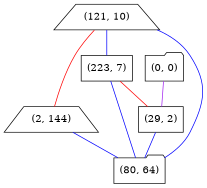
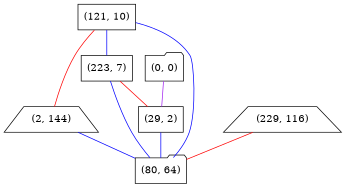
(107, 17) -> (107, 17)
none -> (282, 119)
